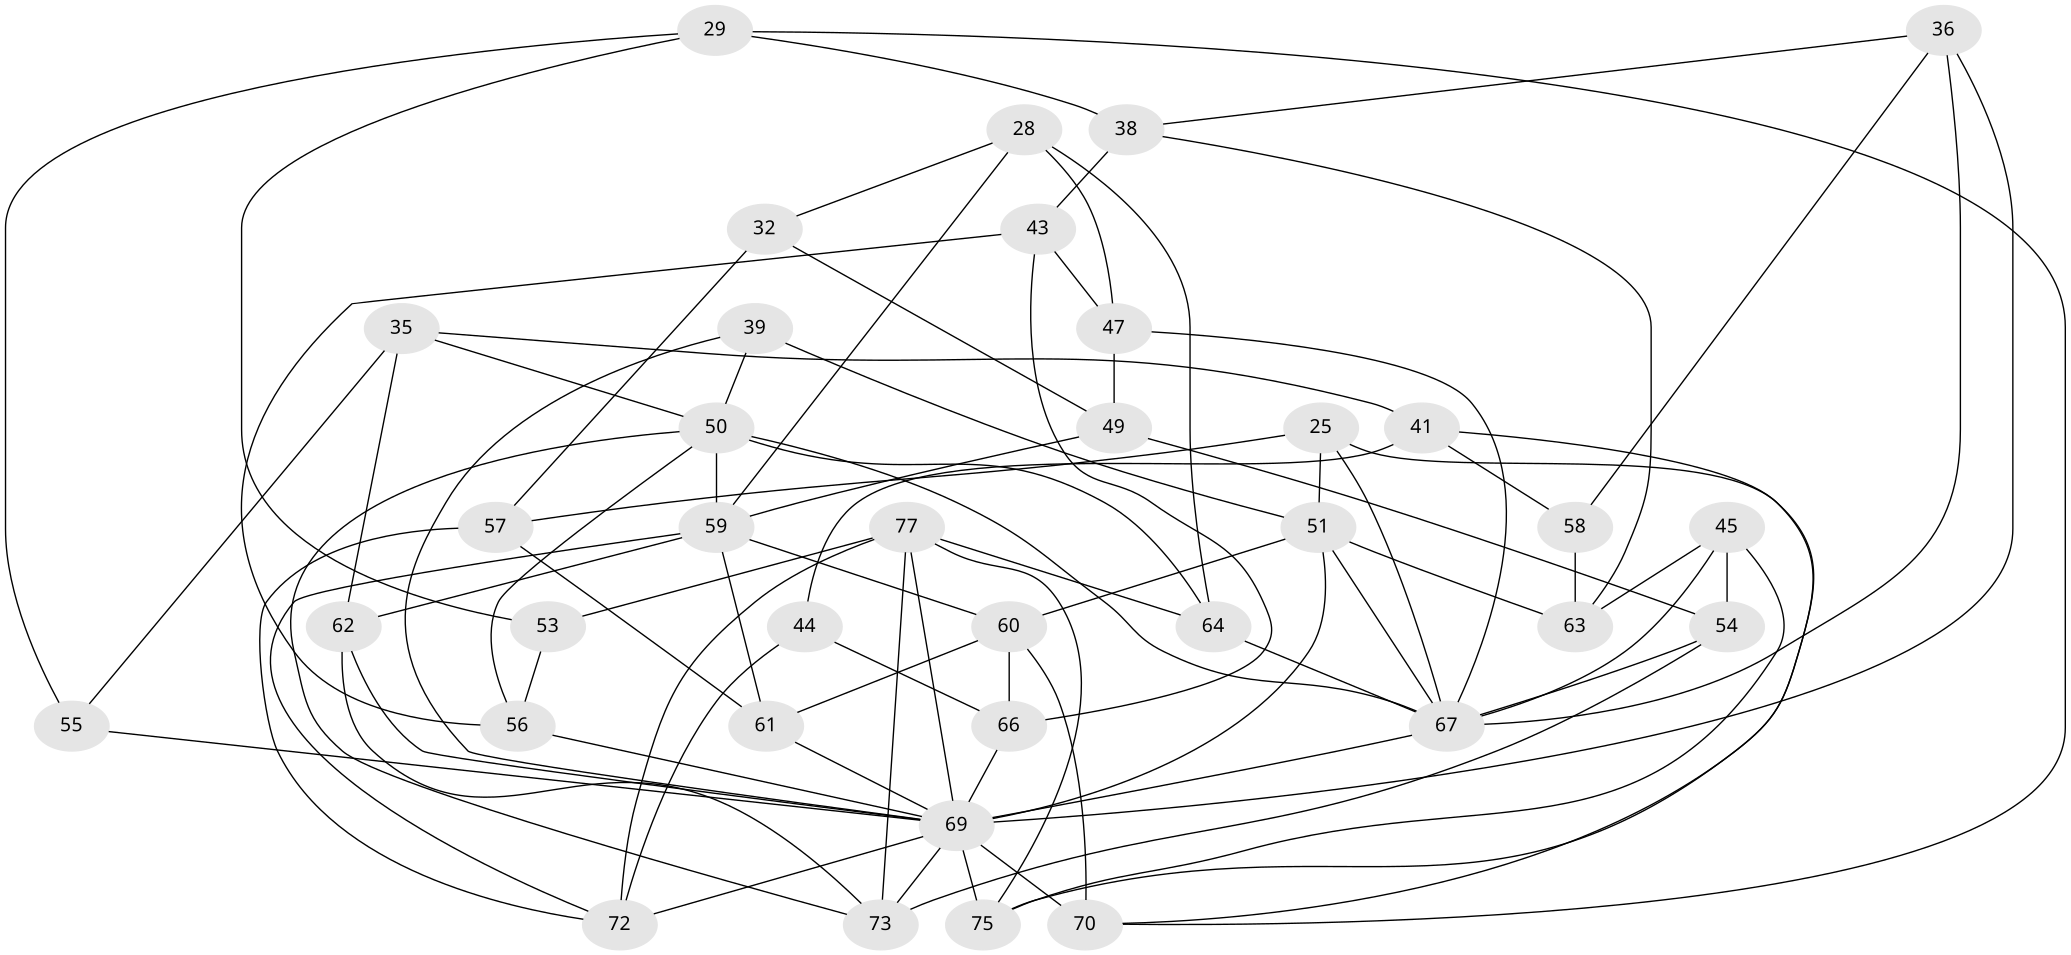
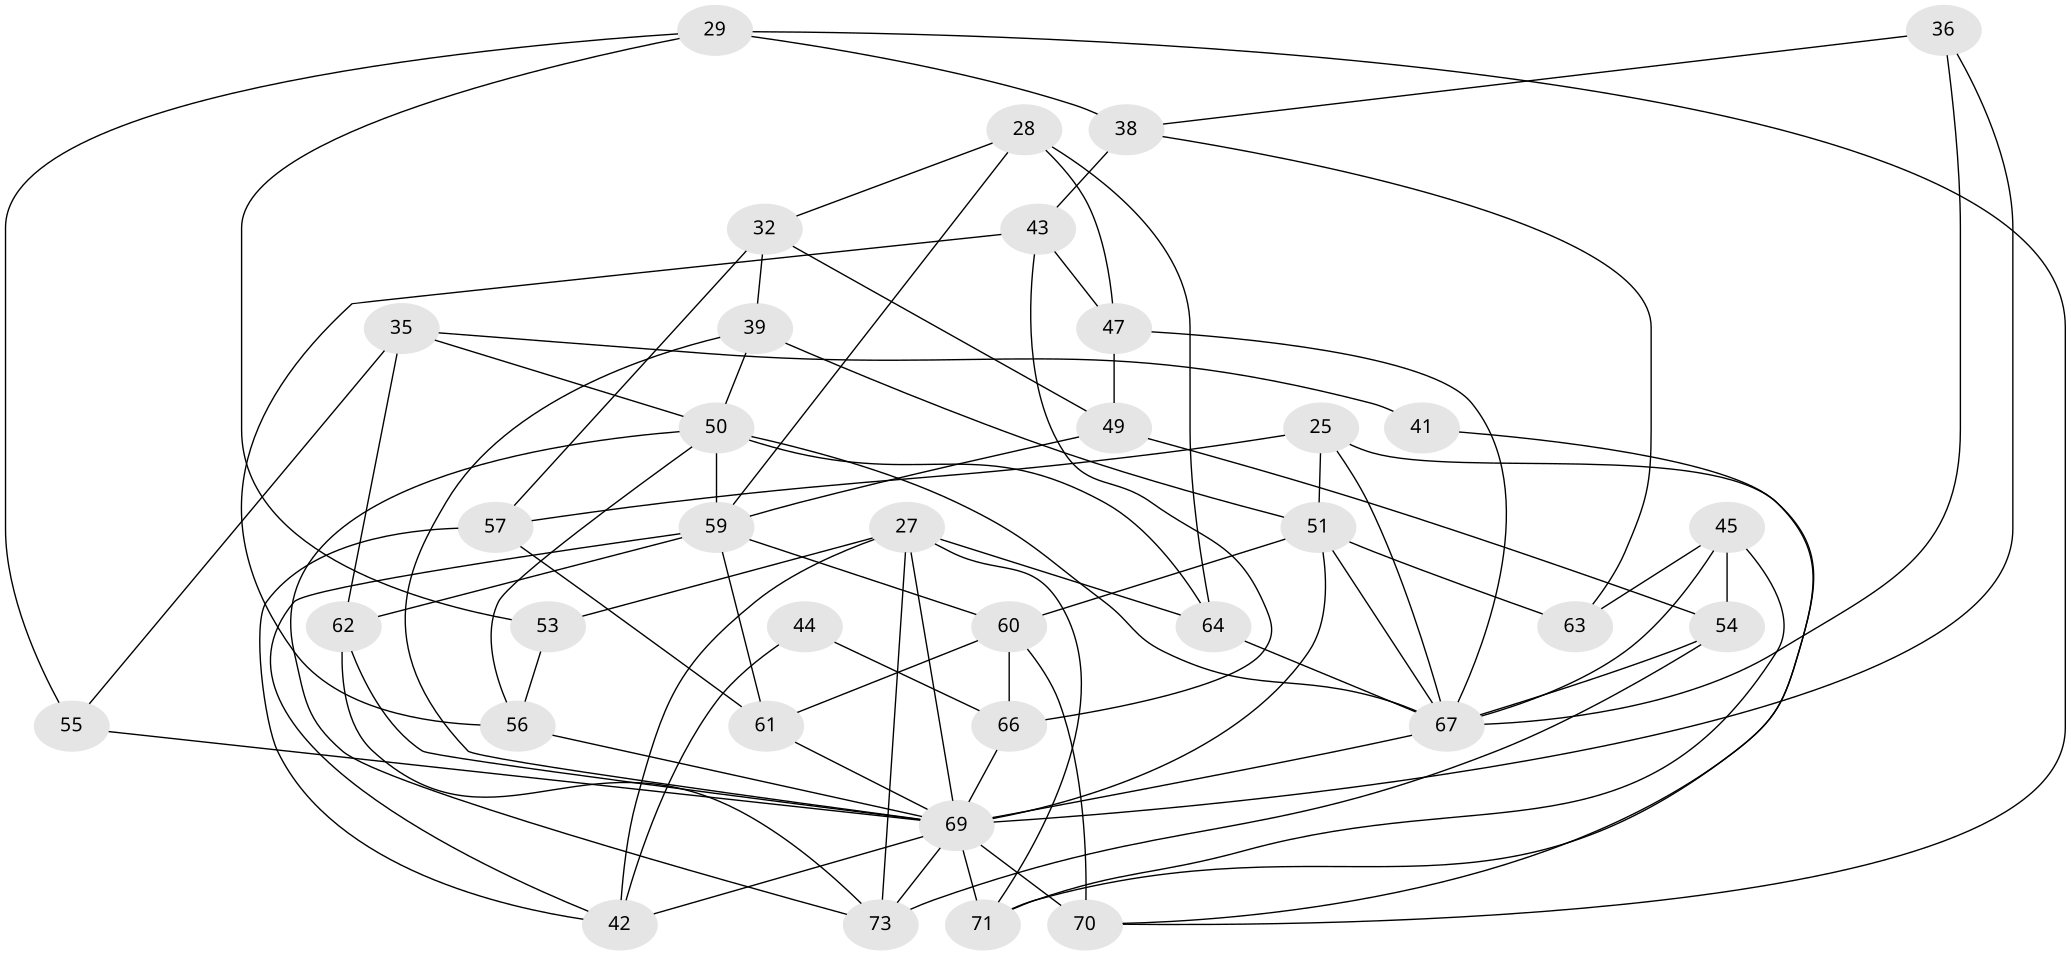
none -> (760, 279)
(1149, 464) -> none
(907, 527) -> (907, 527)
(1575, 527) -> none
(620, 925) -> (620, 925)
(983, 925) -> (983, 925)
